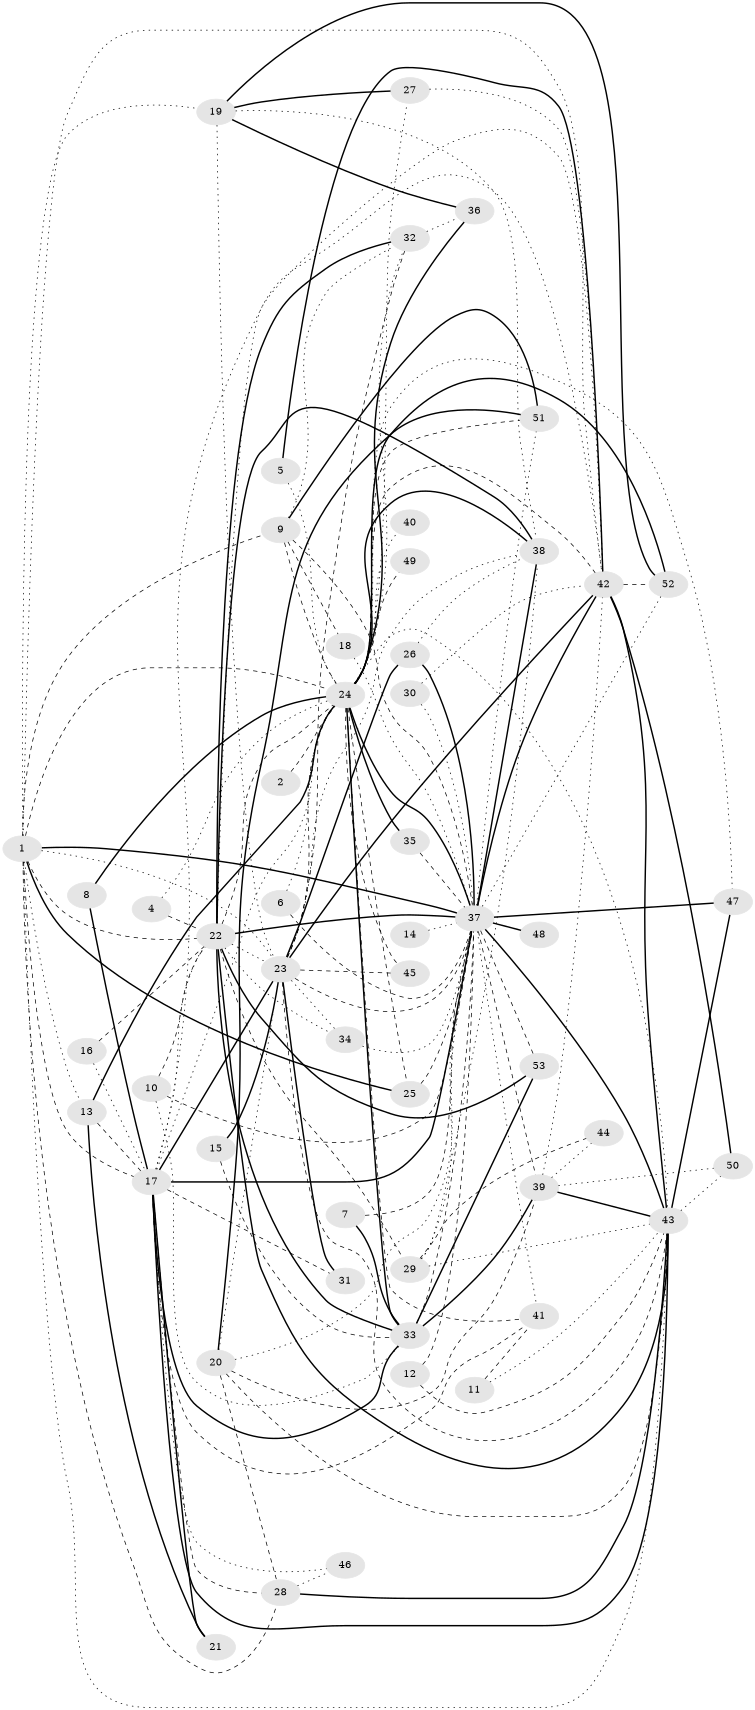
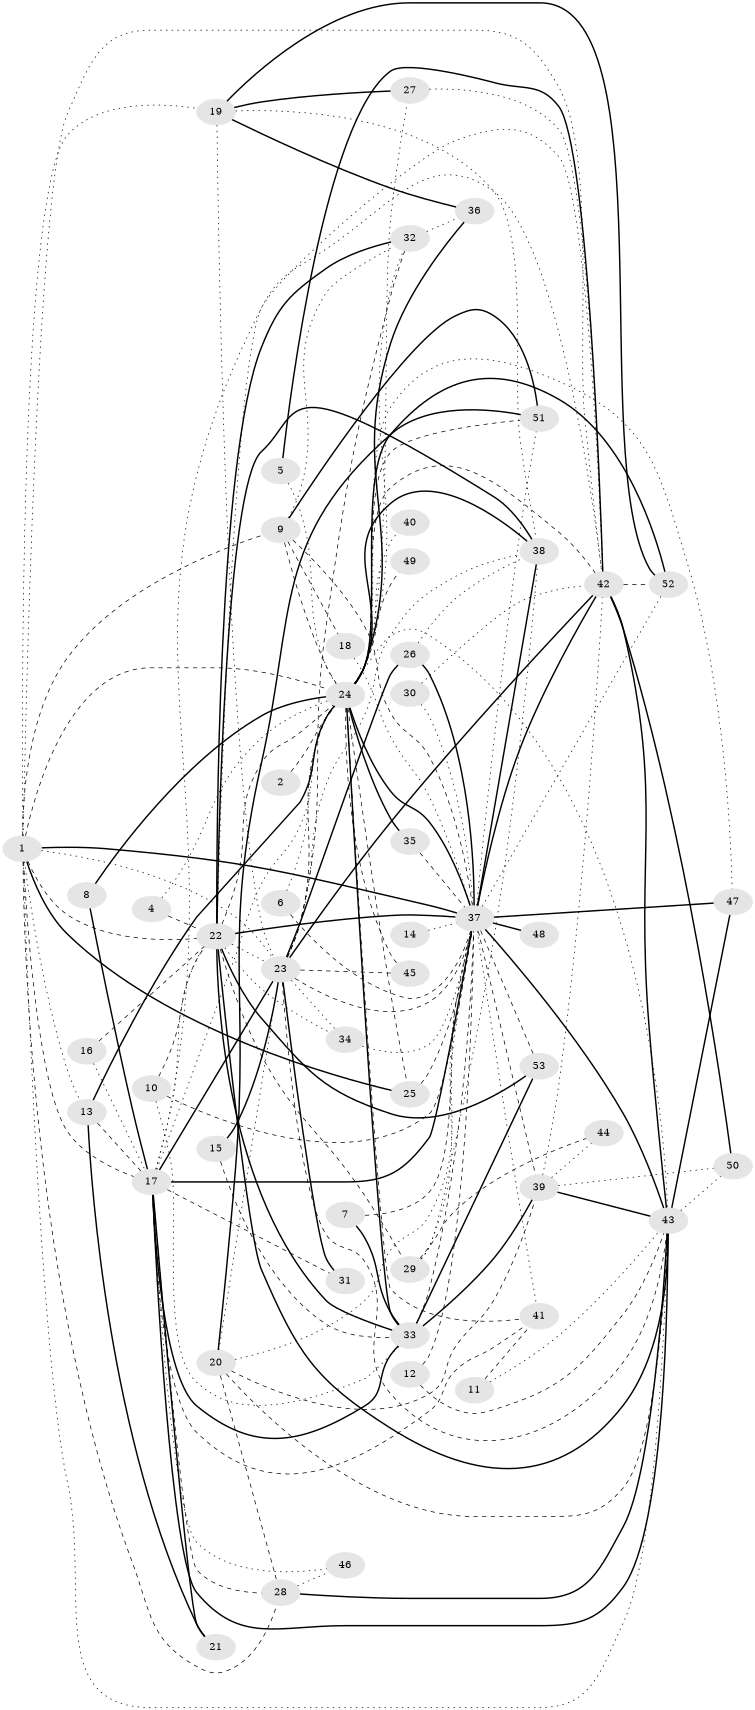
(539, 1245) -> none
